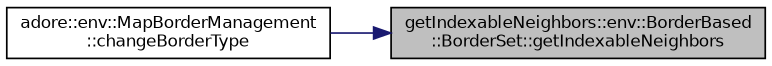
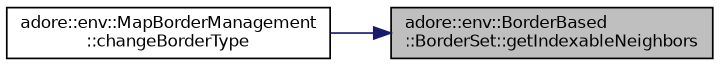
(578, 33) -> (552, 33)
